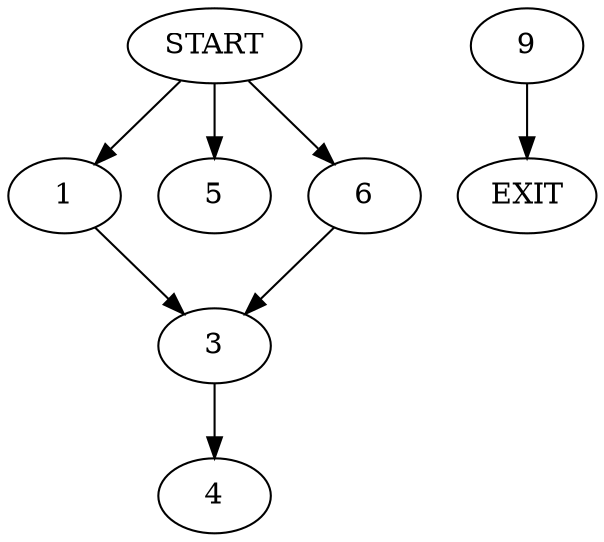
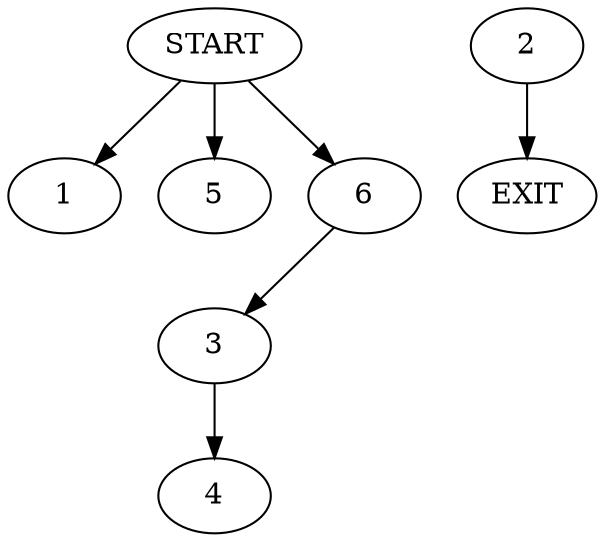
(527, 46) -> (527, 46)
(132, 263) -> none
